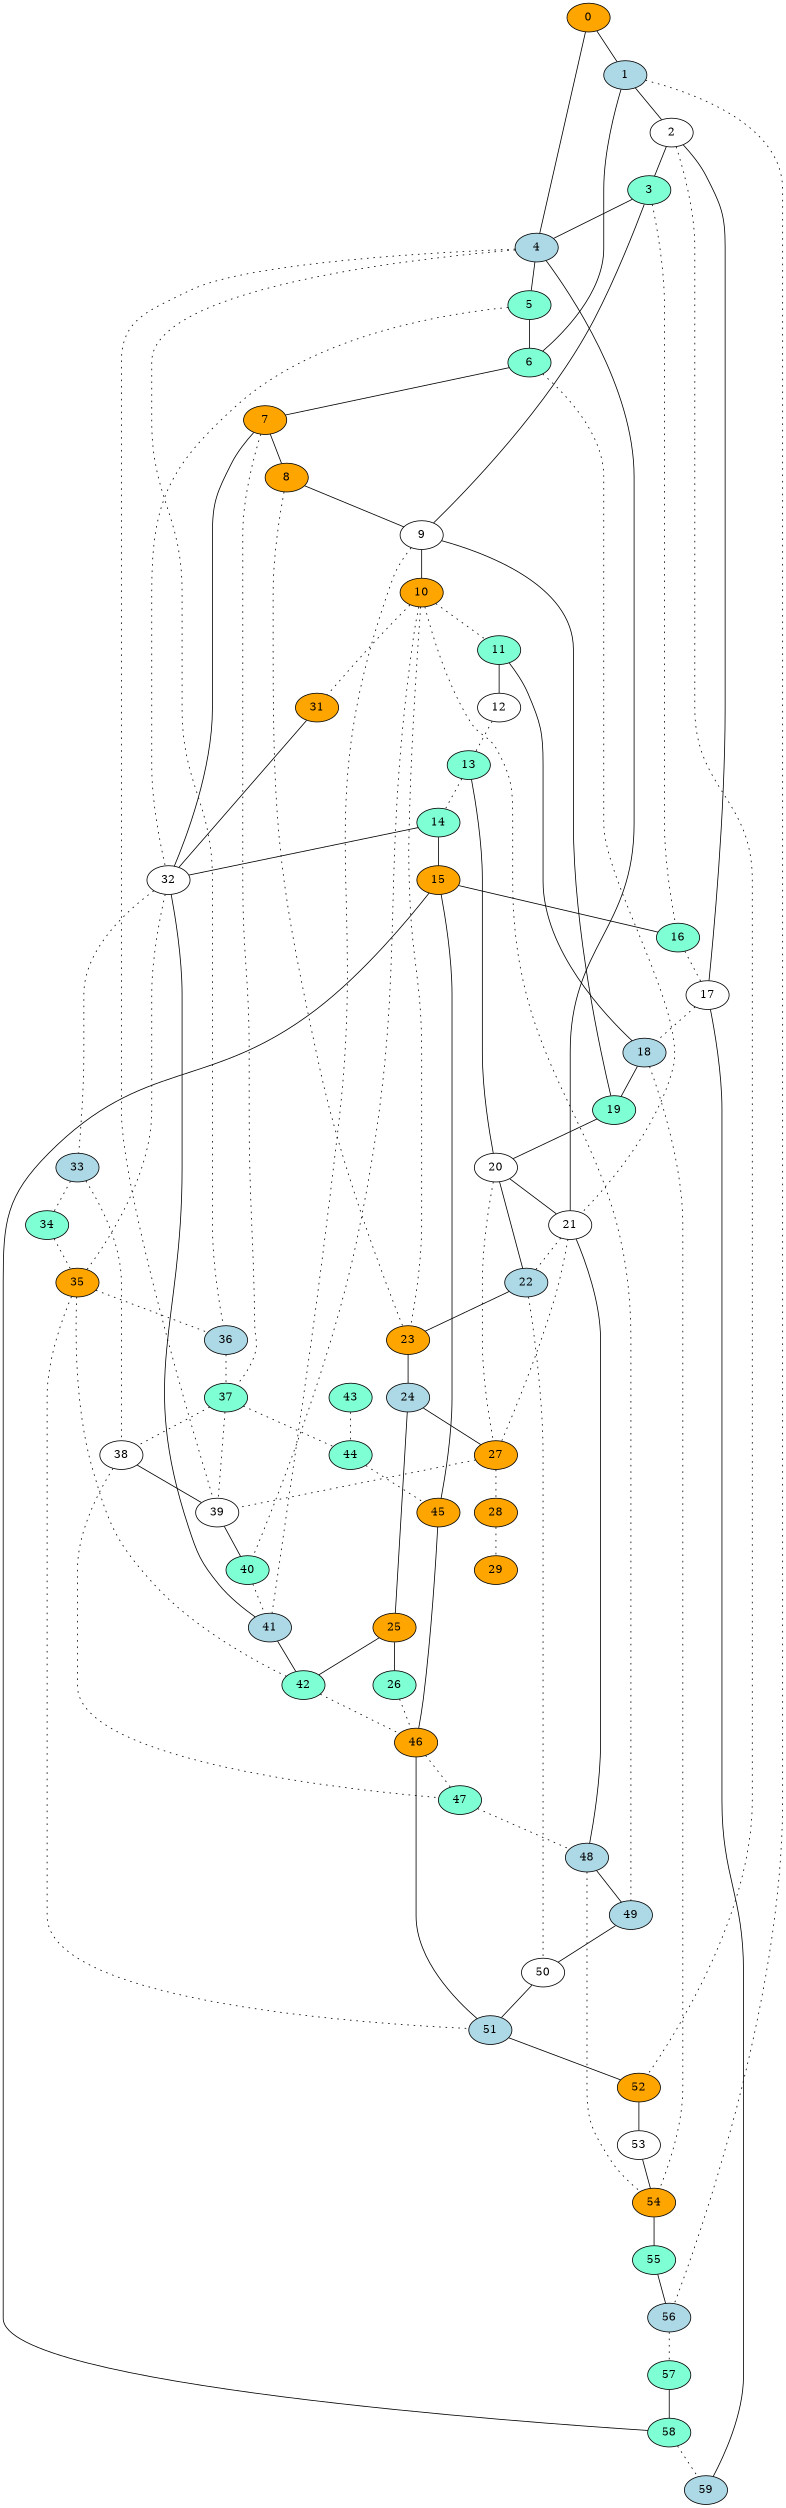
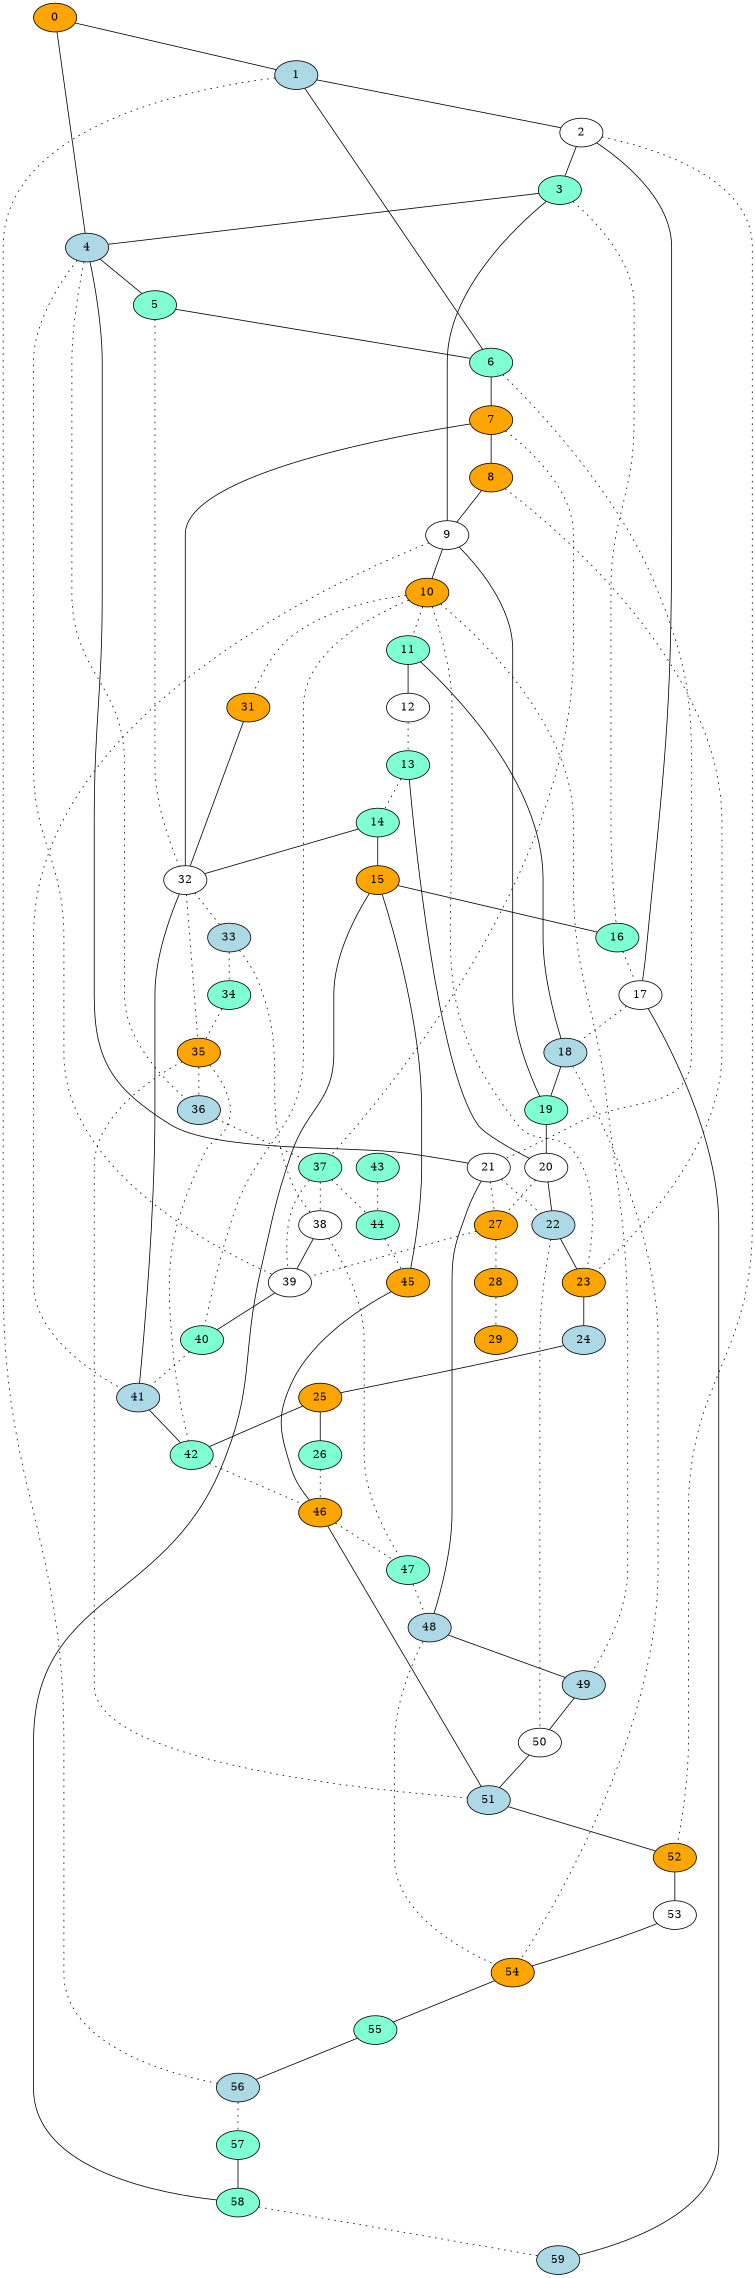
(533, 1196) -> none
(456, 1429) -> none
